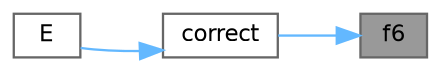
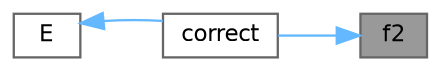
(394, 36) -> (394, 36)
(110, 51) -> (133, 20)
